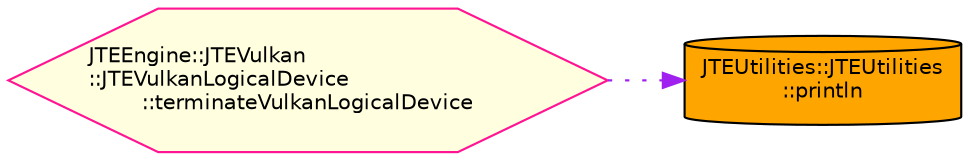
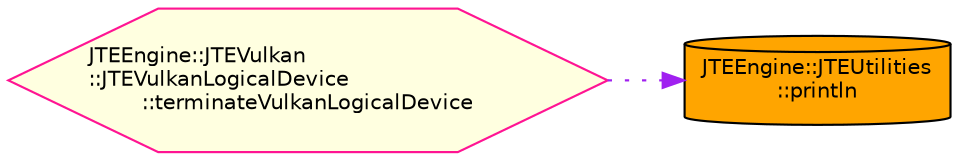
(823, 80) -> (818, 80)
